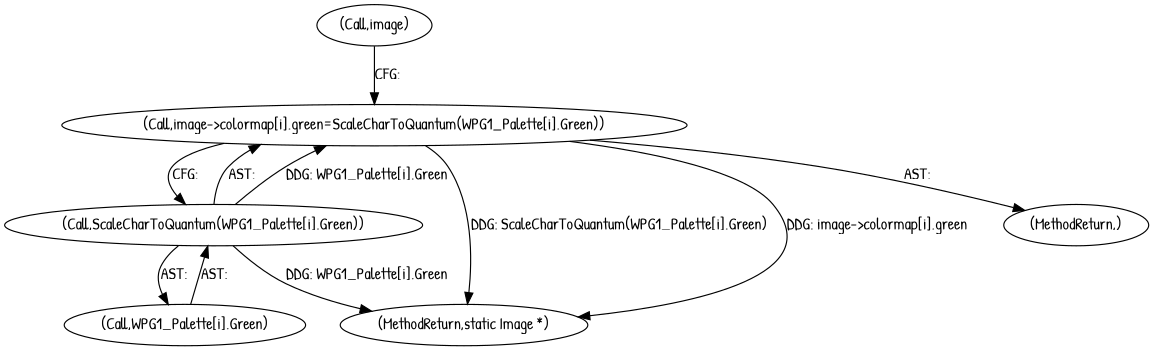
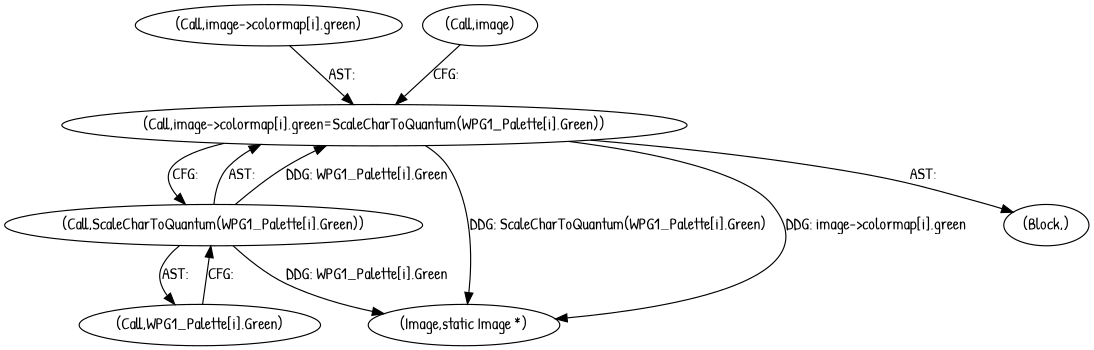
none -> (269, 25)
(1076, 225) -> (1046, 225)
(216, 275) -> (223, 275)
(464, 325) -> (464, 325)
